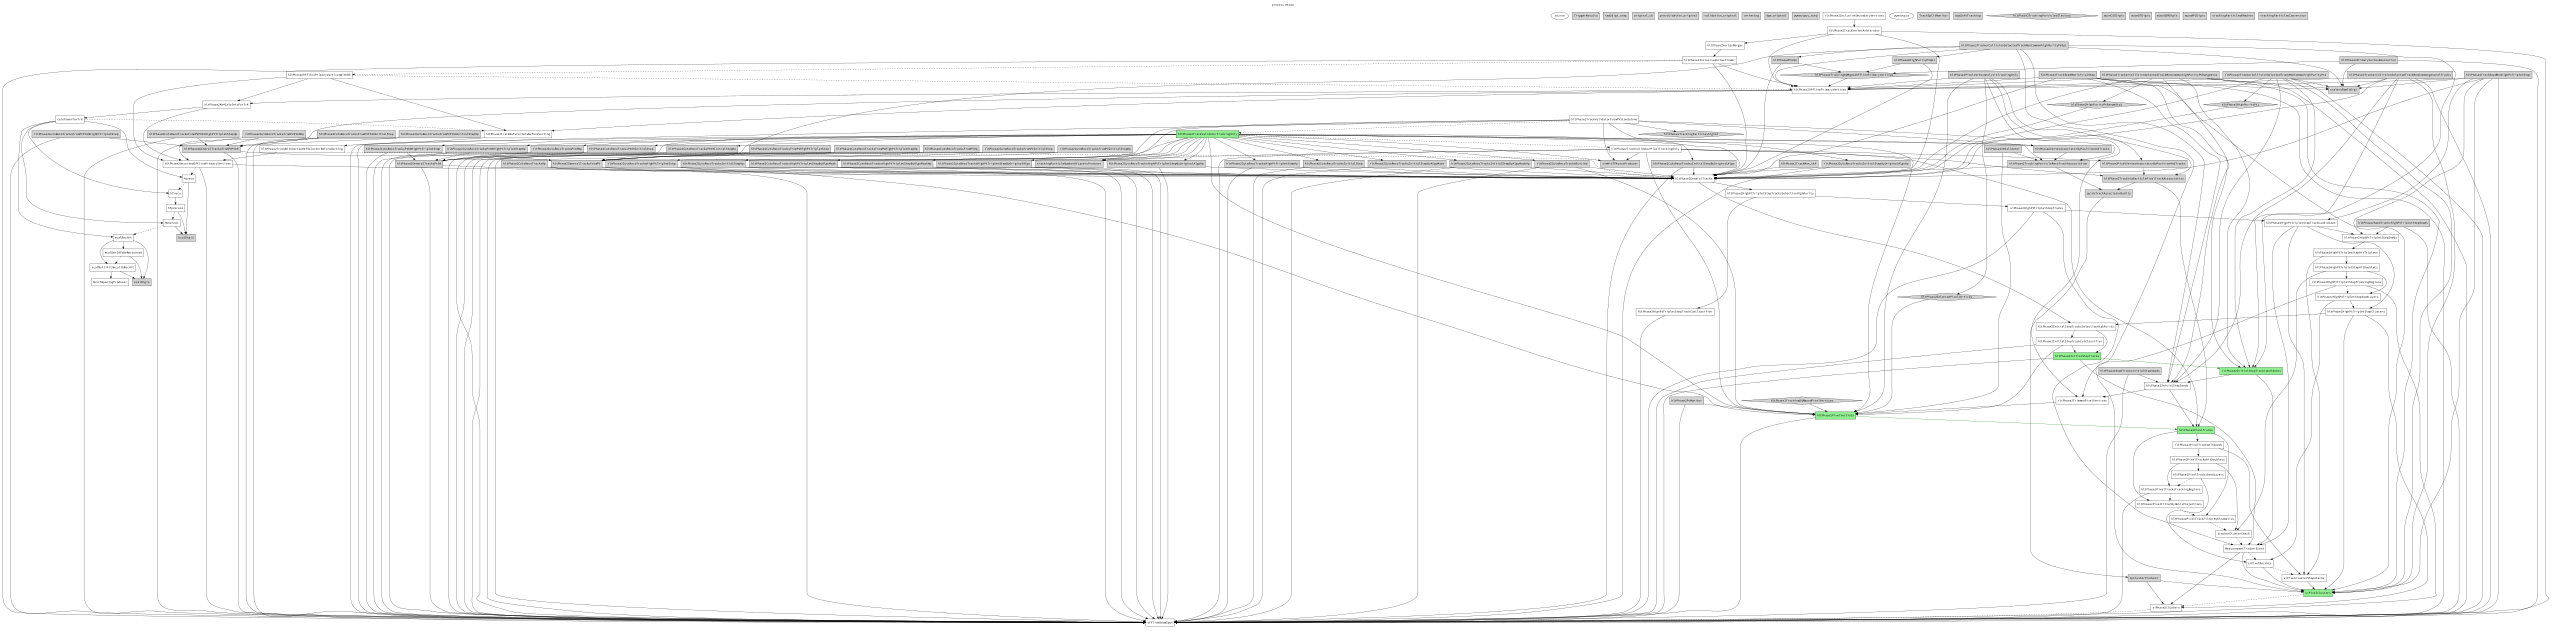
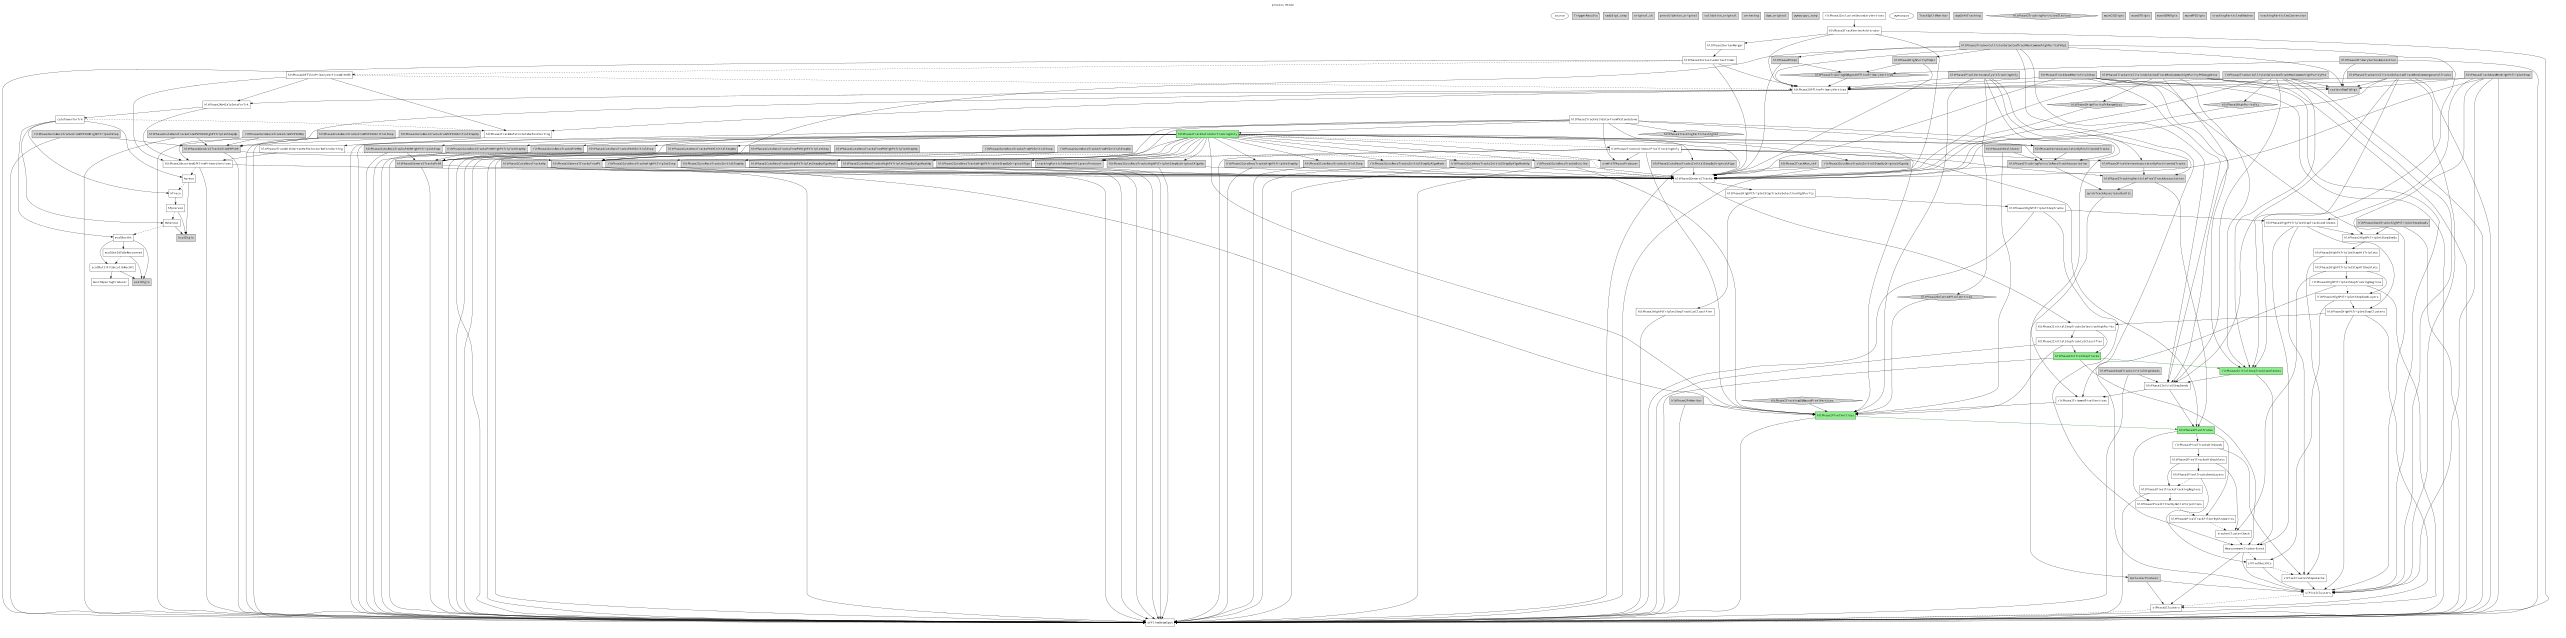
(1405, 127) -> (1405, 127)
(951, 149) -> none
(2037, 208) -> (2037, 208)
(2318, 593) -> (2318, 593)
